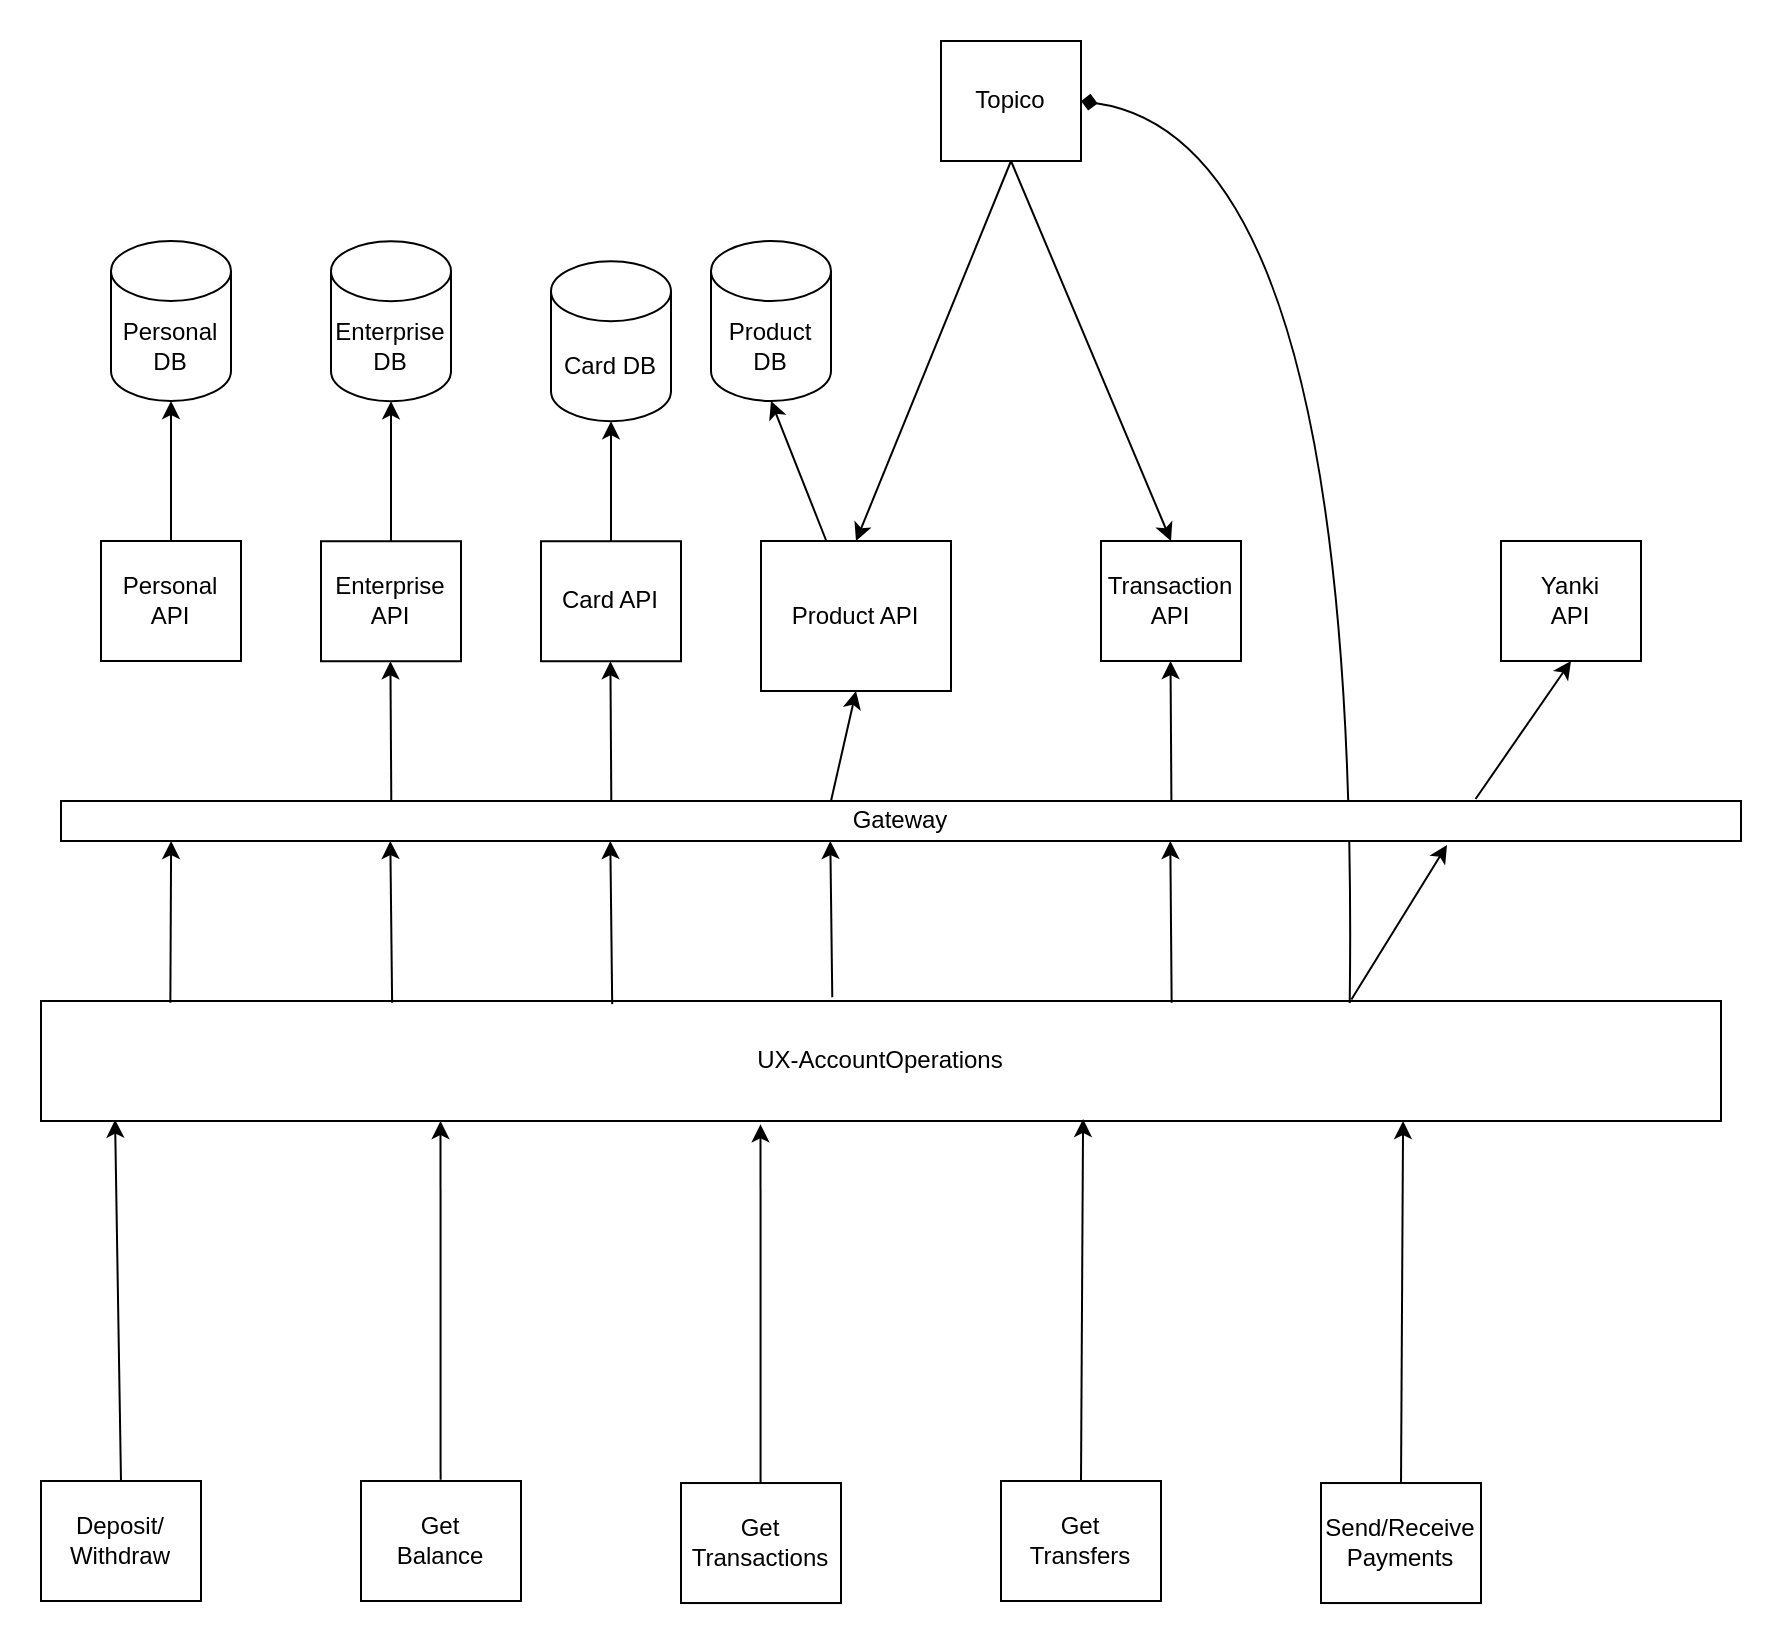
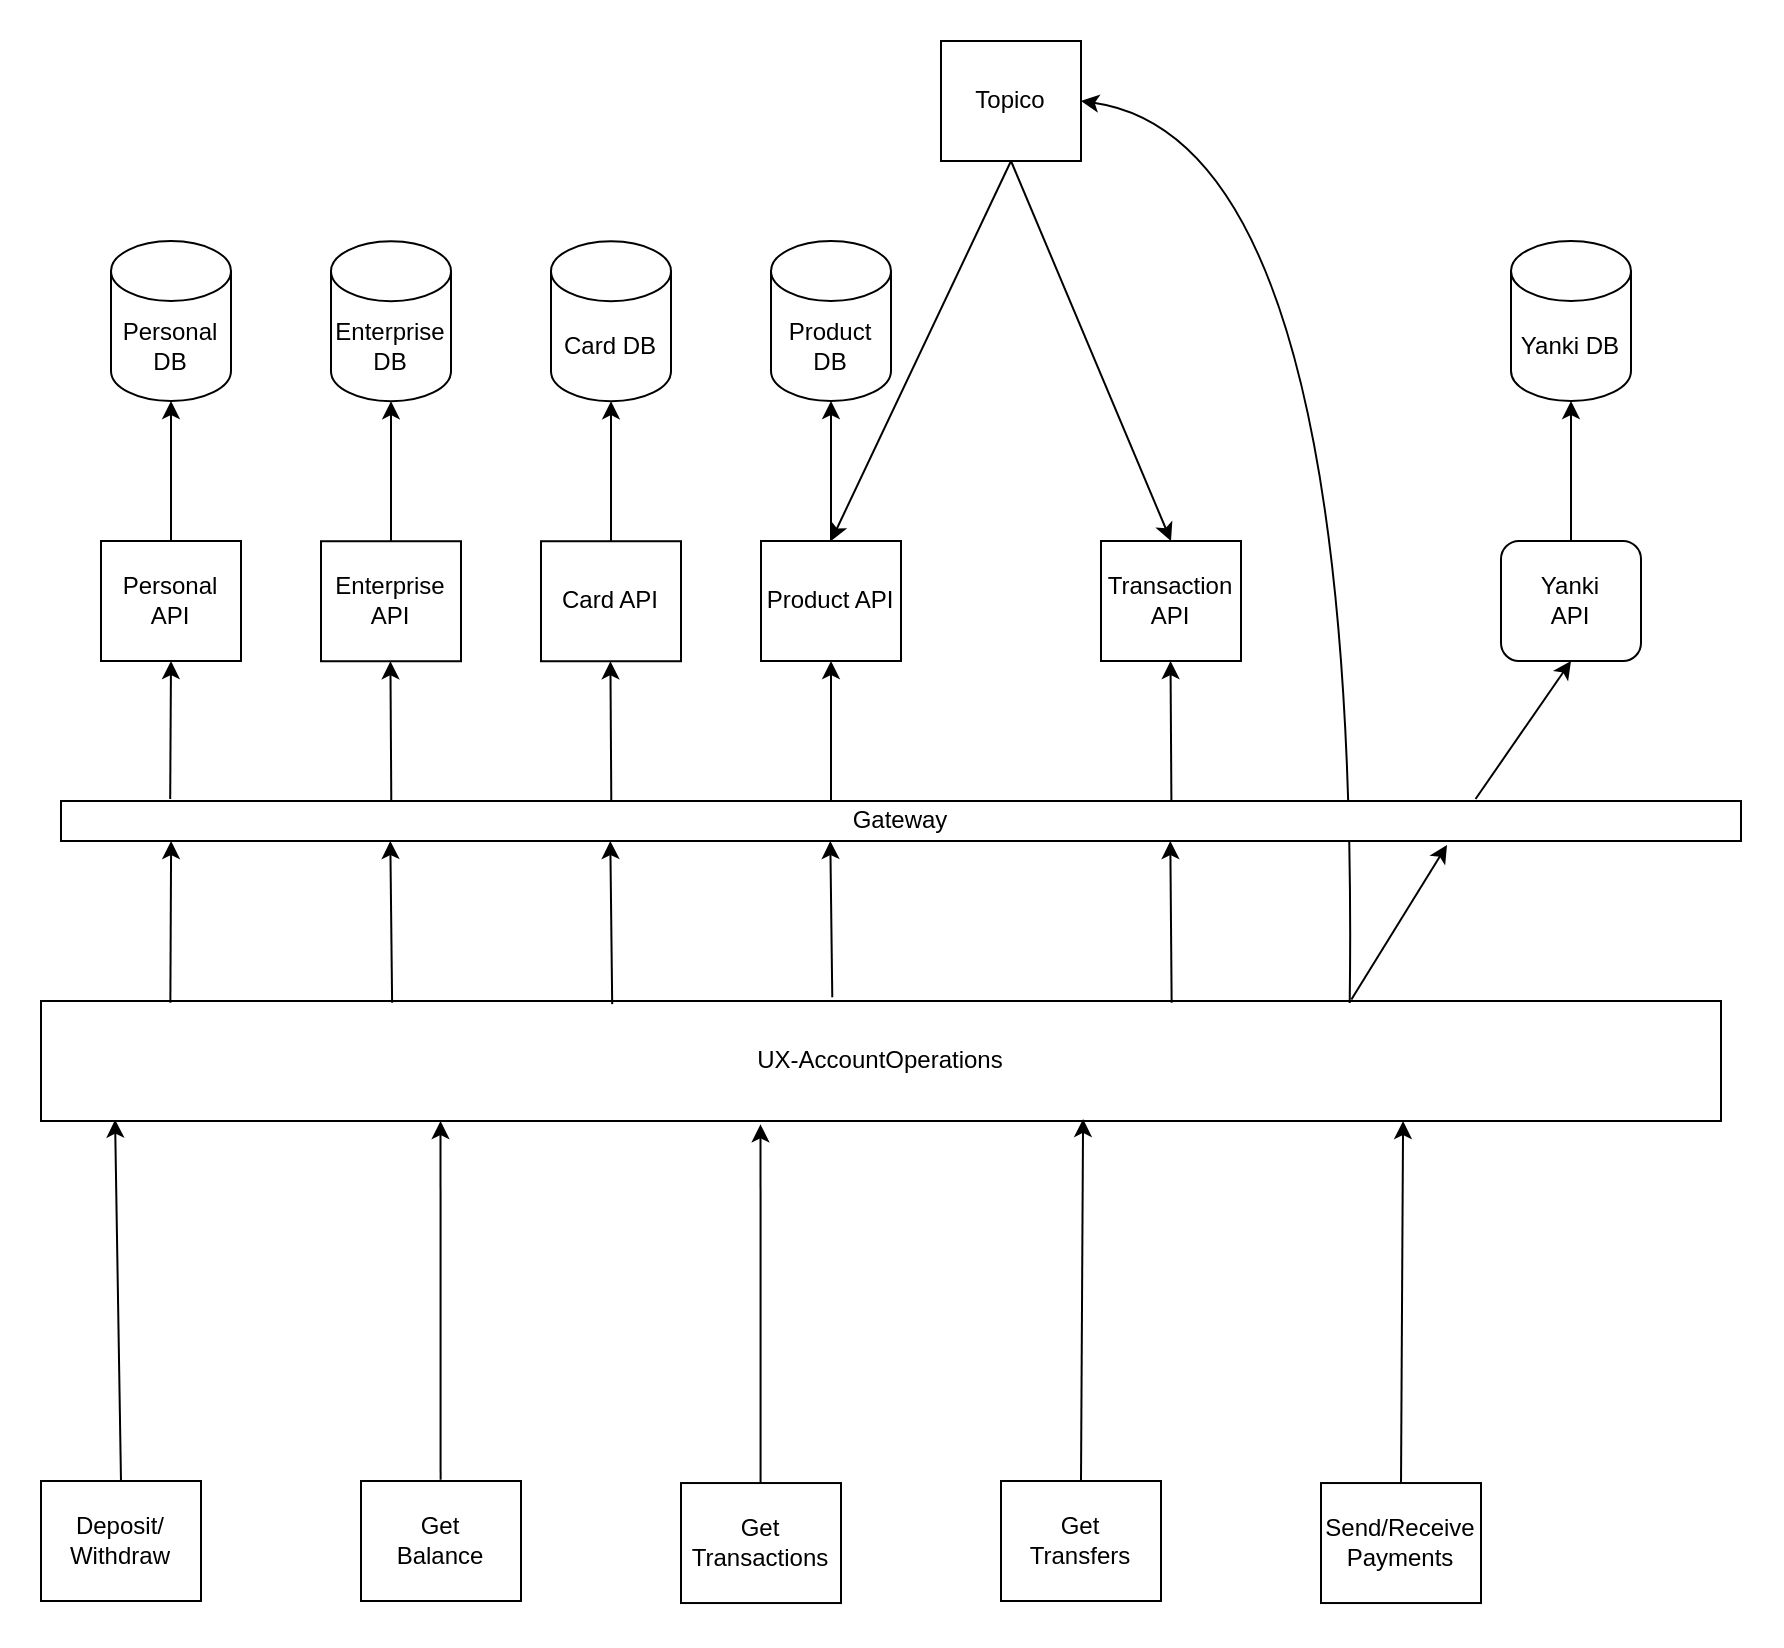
(1097, 103) -> (1096, 103)
(771, 321) -> (831, 321)
none -> (1571, 321)
(611, 341) -> (611, 321)
none -> (1571, 478)
(1571, 601) -> (1571, 601)
(856, 616) -> (831, 601)
none -> (171, 737)
